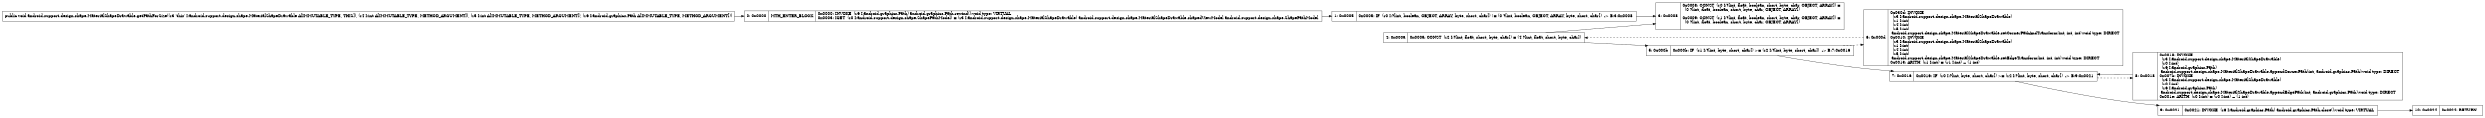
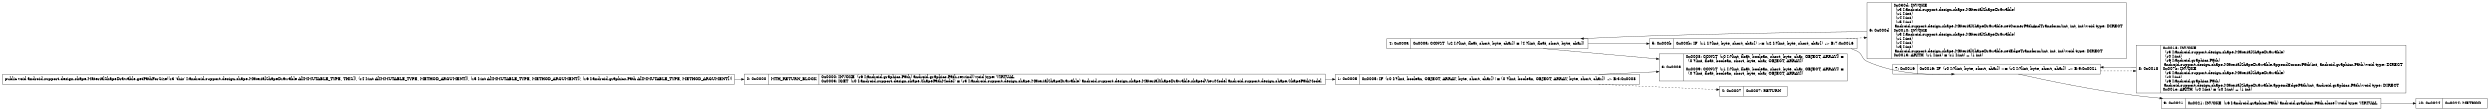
(792, 16) -> (794, 79)
(1726, 38) -> (1725, 34)
none -> (1753, 91)
(2461, 110) -> (2465, 103)
